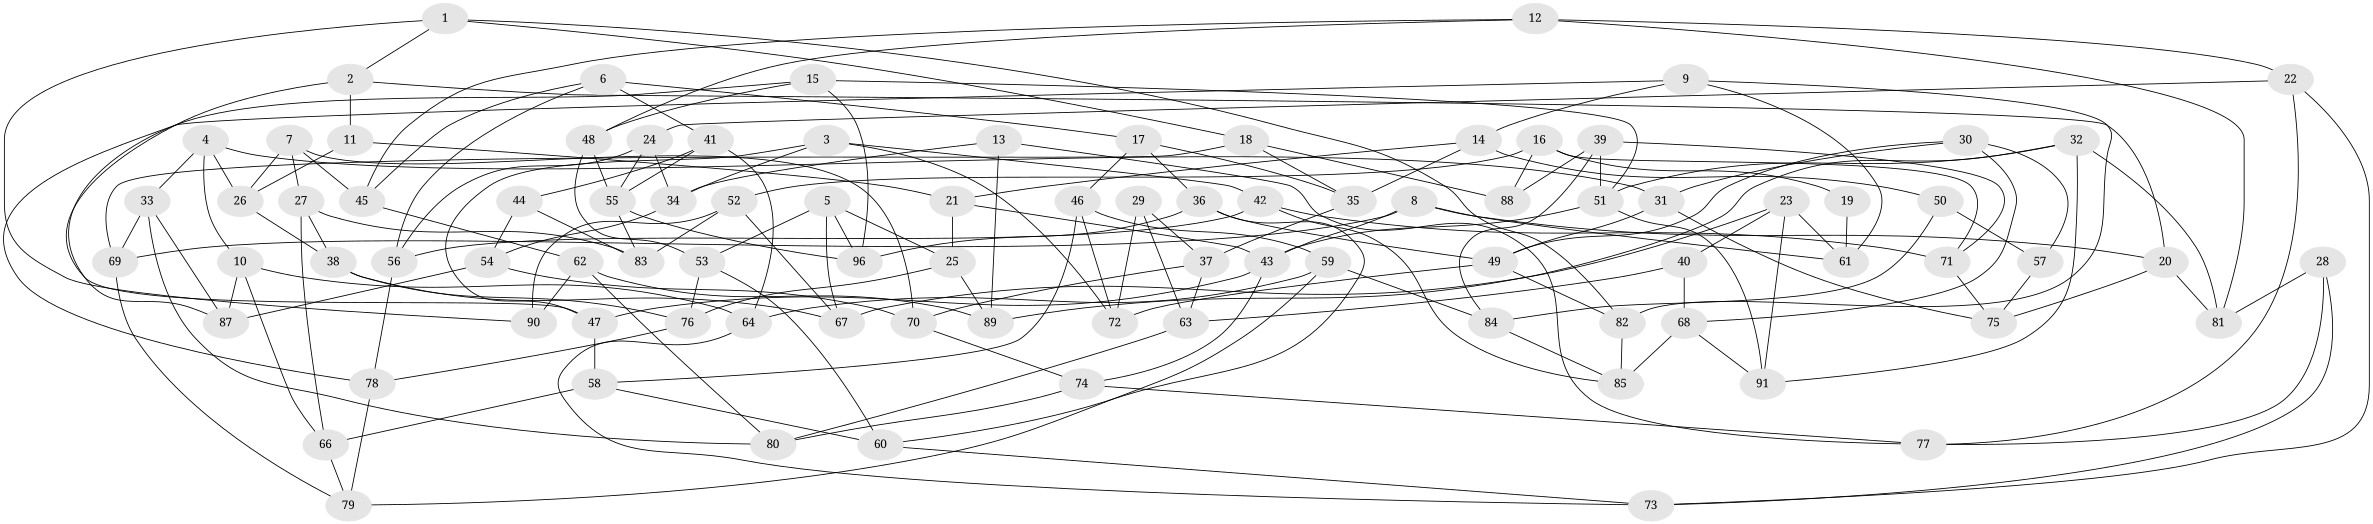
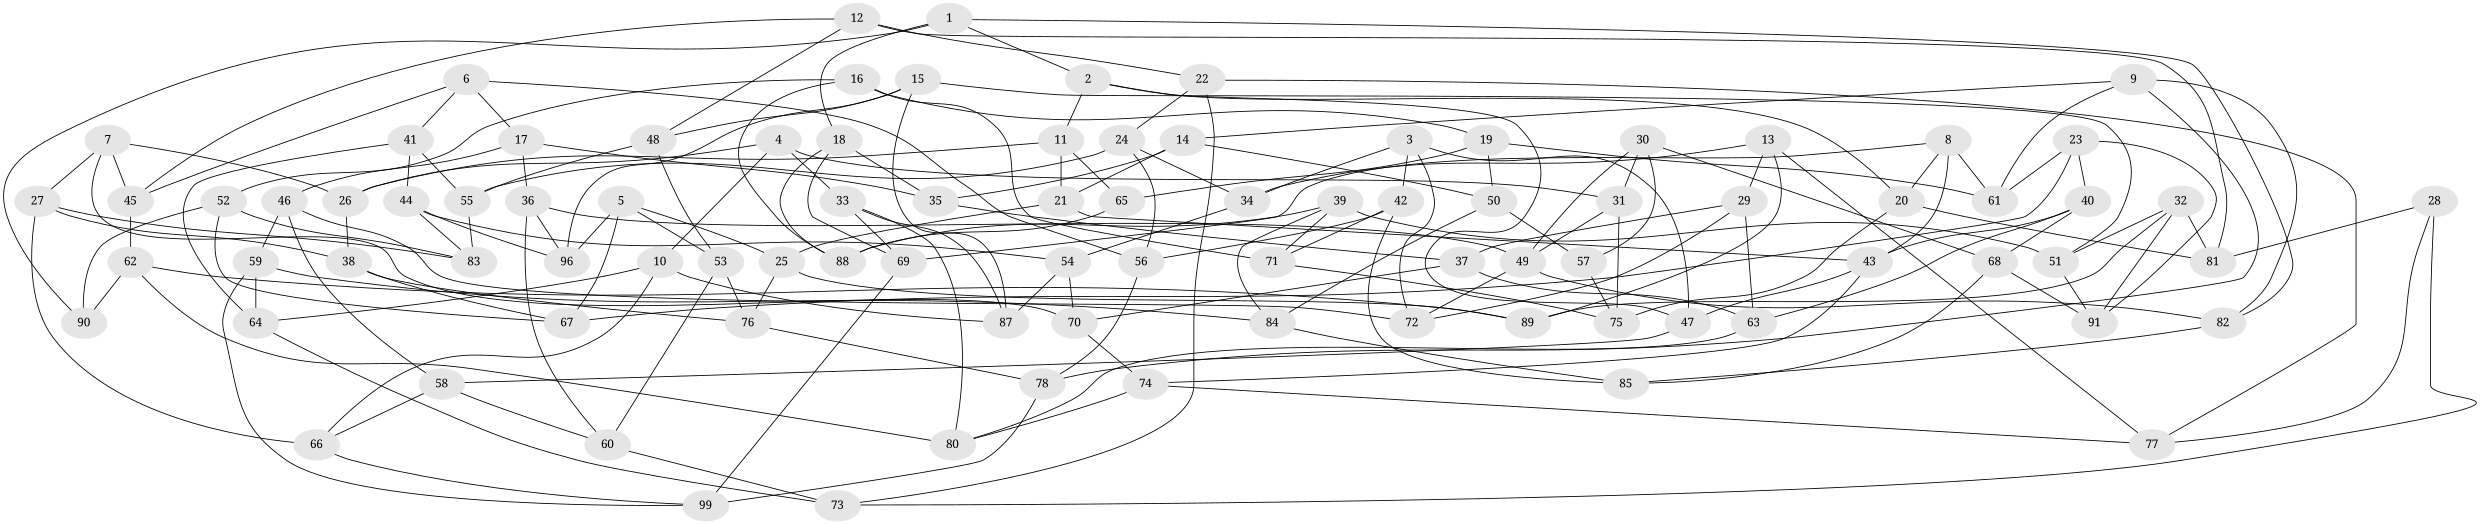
none -> (1490, 171)
none -> (1756, 172)
none -> (1122, 201)
(1431, 227) -> (1979, 232)
(701, 233) -> (485, 235)
(349, 506) -> (706, 506)
